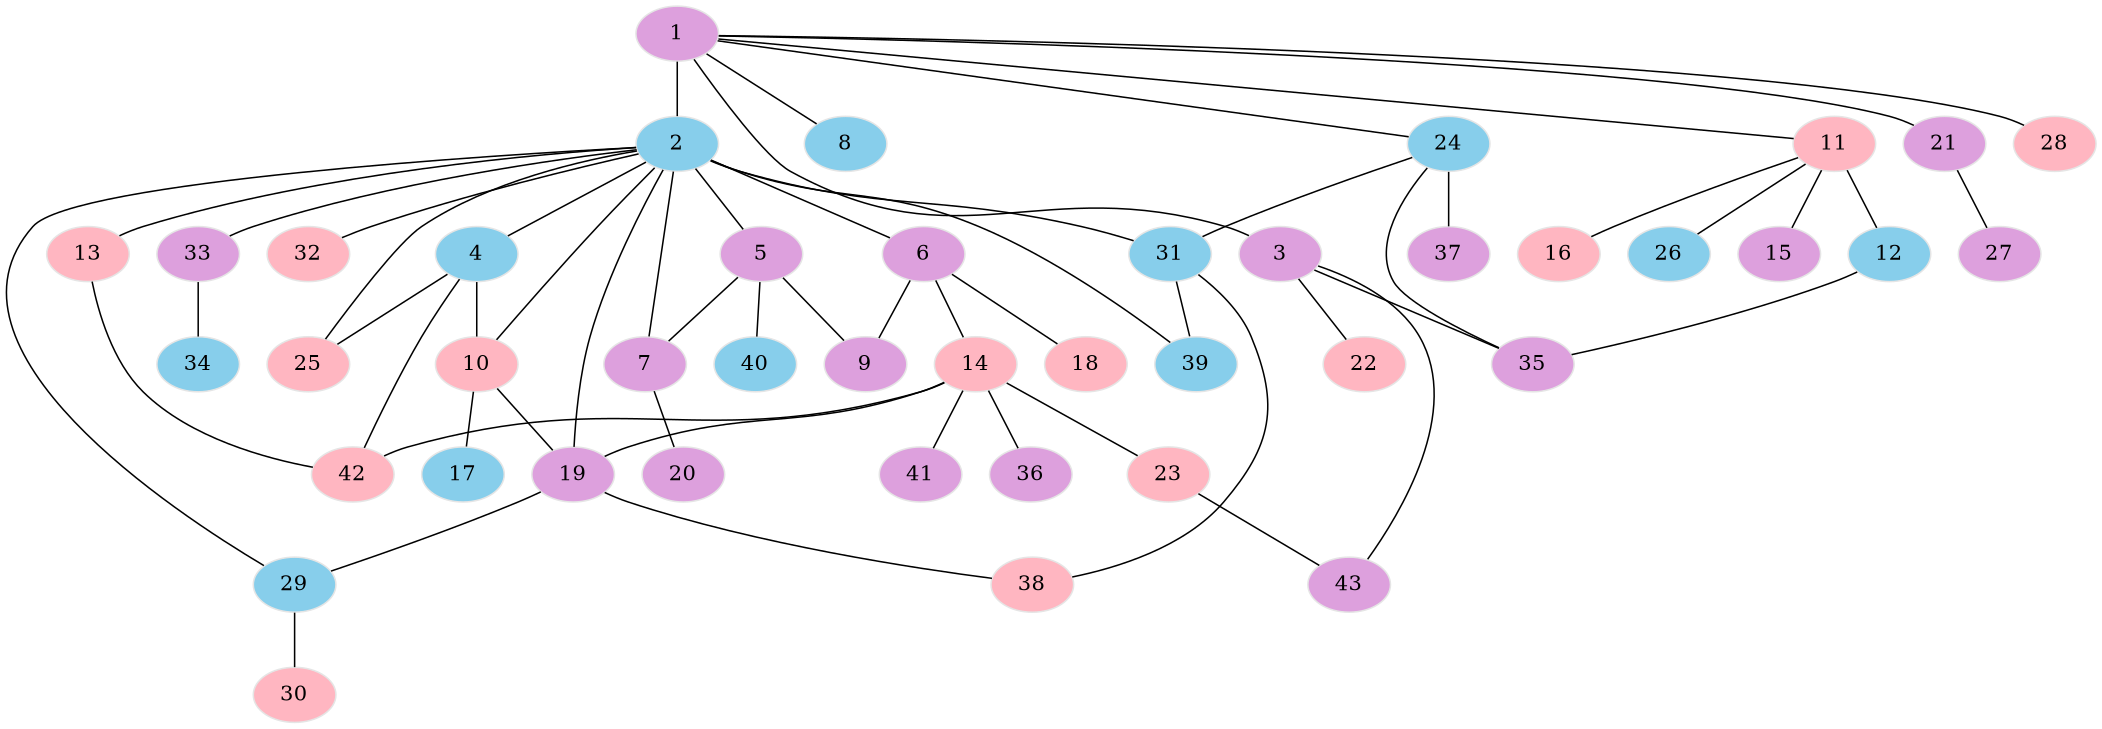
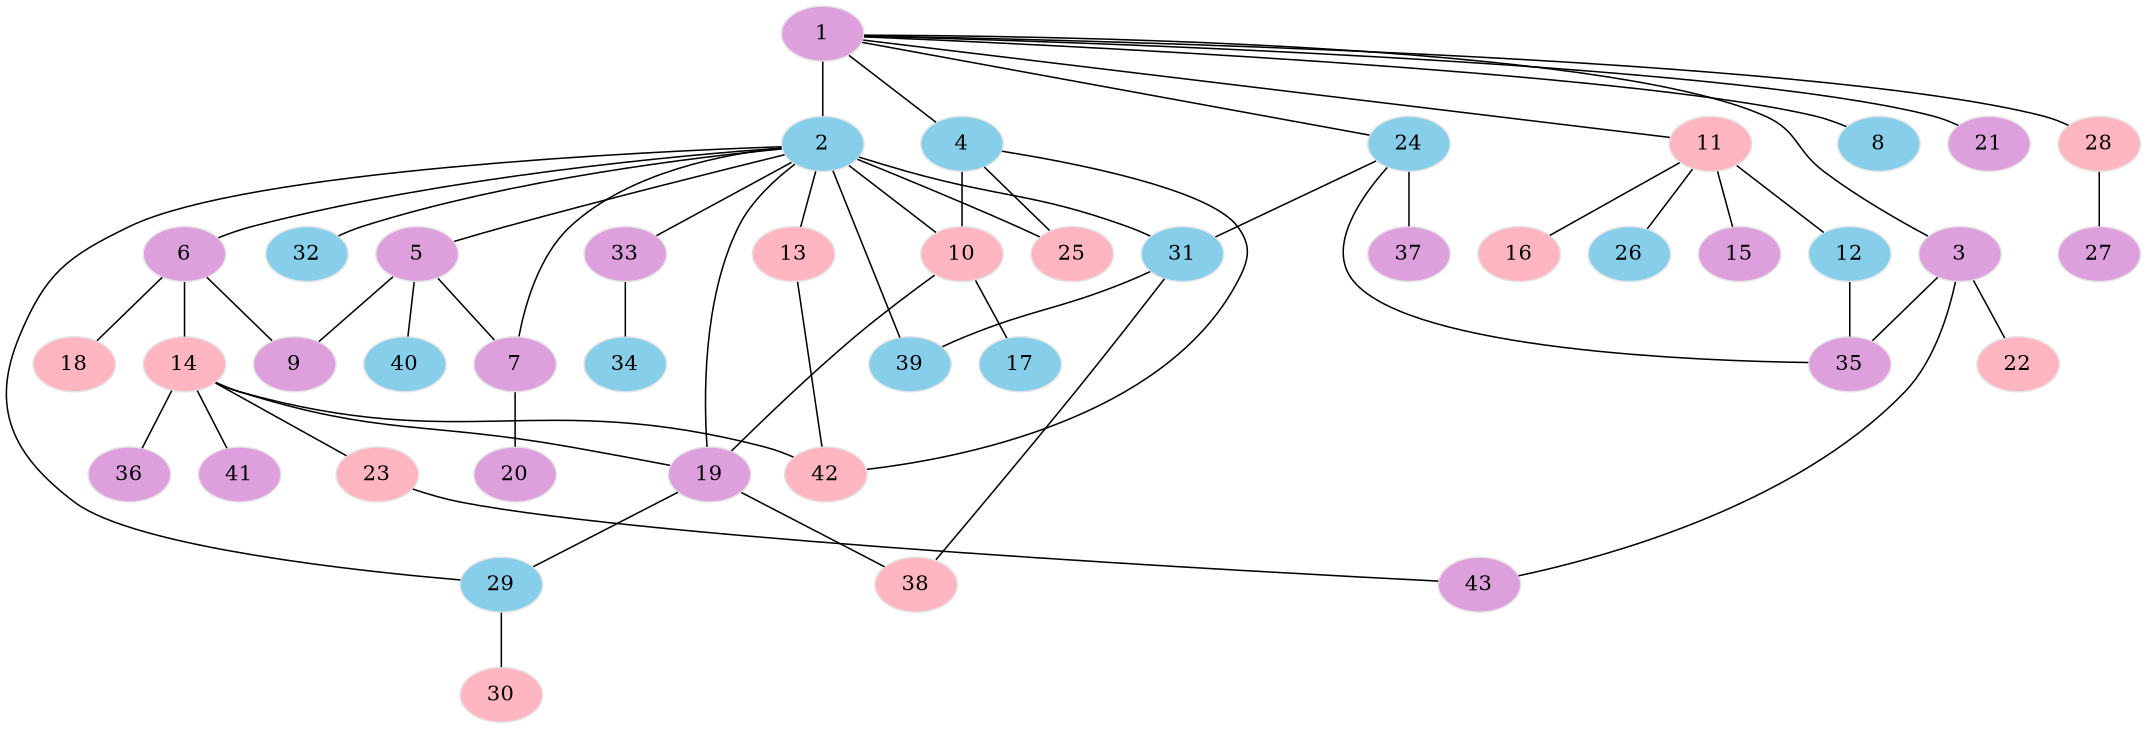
(577, 199) -> (892, 89)
(1972, 199) -> (2099, 199)
(308, 254) -> (307, 254)
